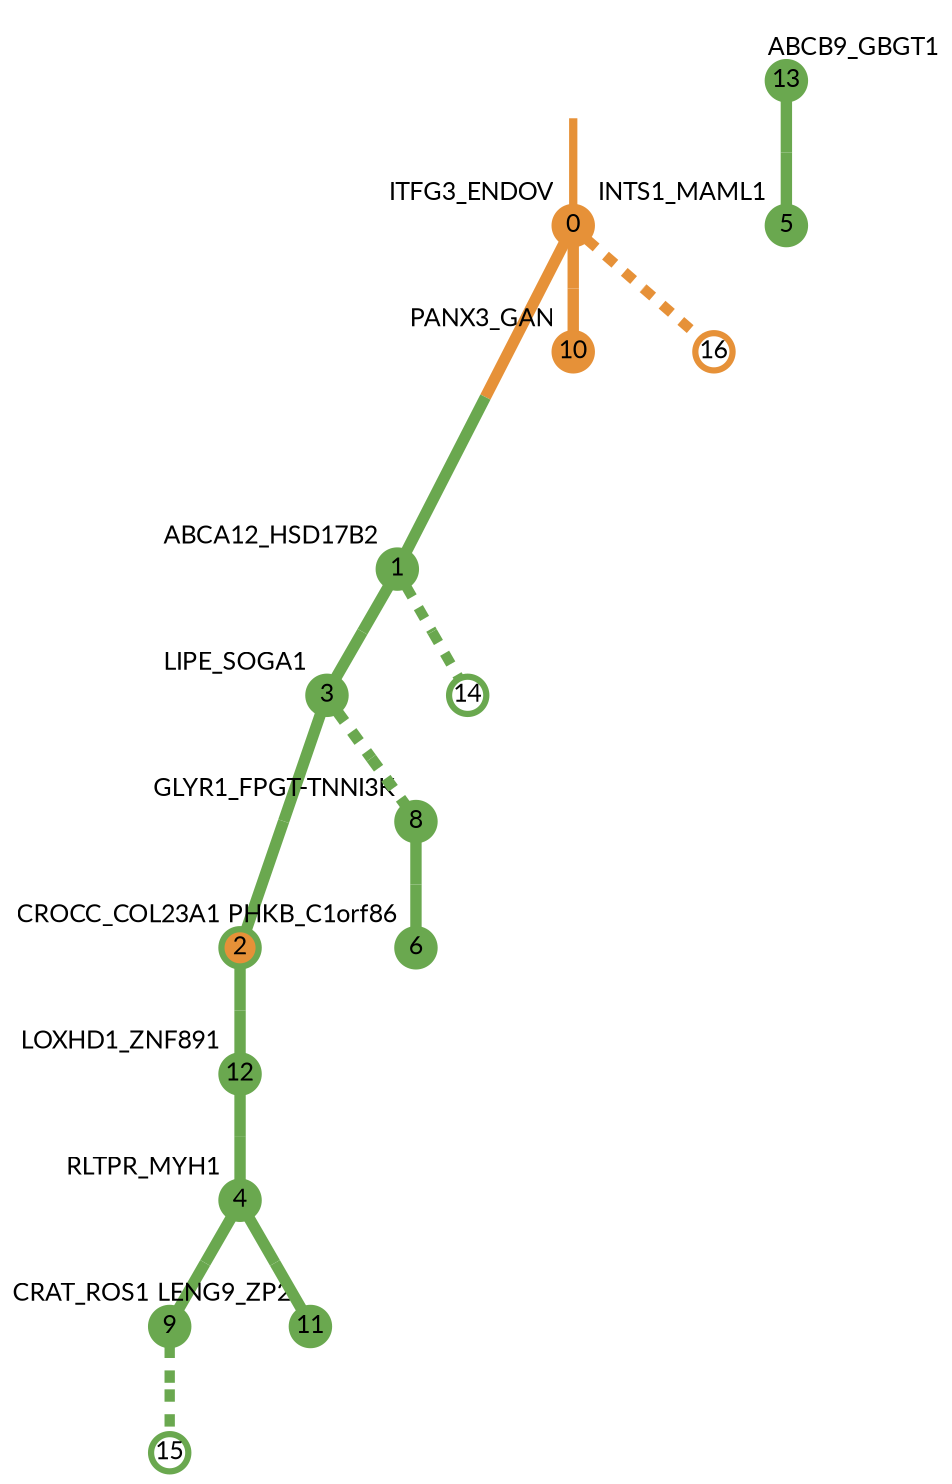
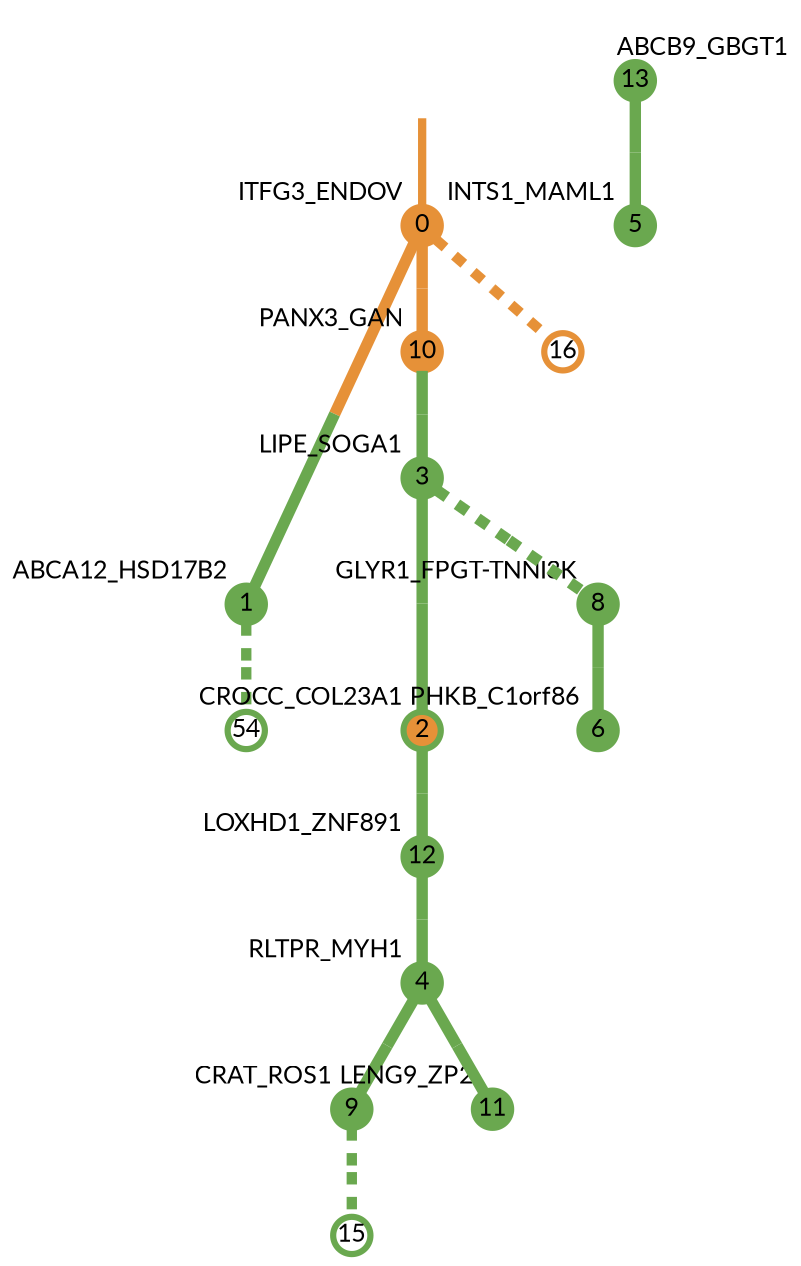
(362, 632) -> (422, 415)
(468, 695) -> (246, 731)
